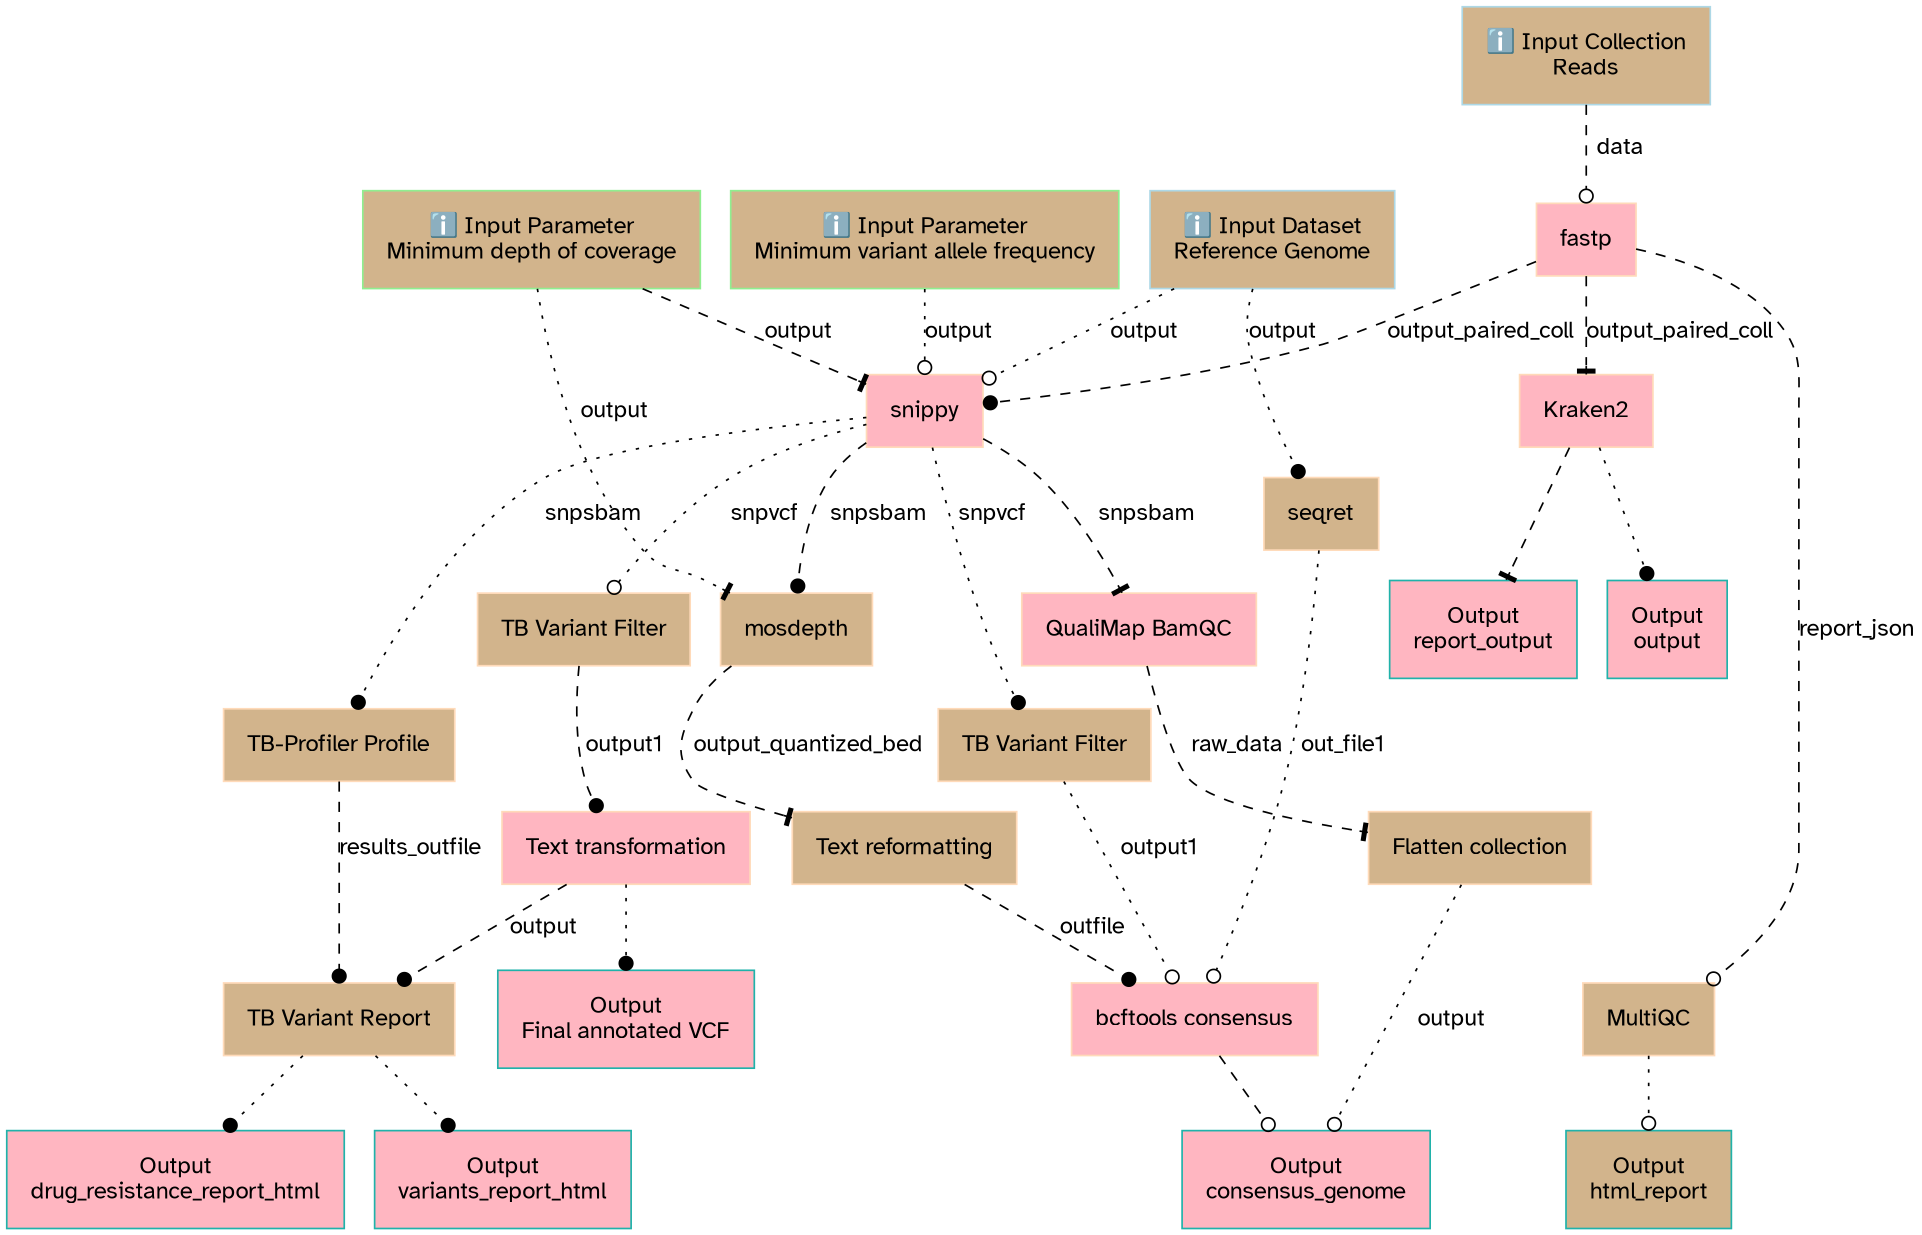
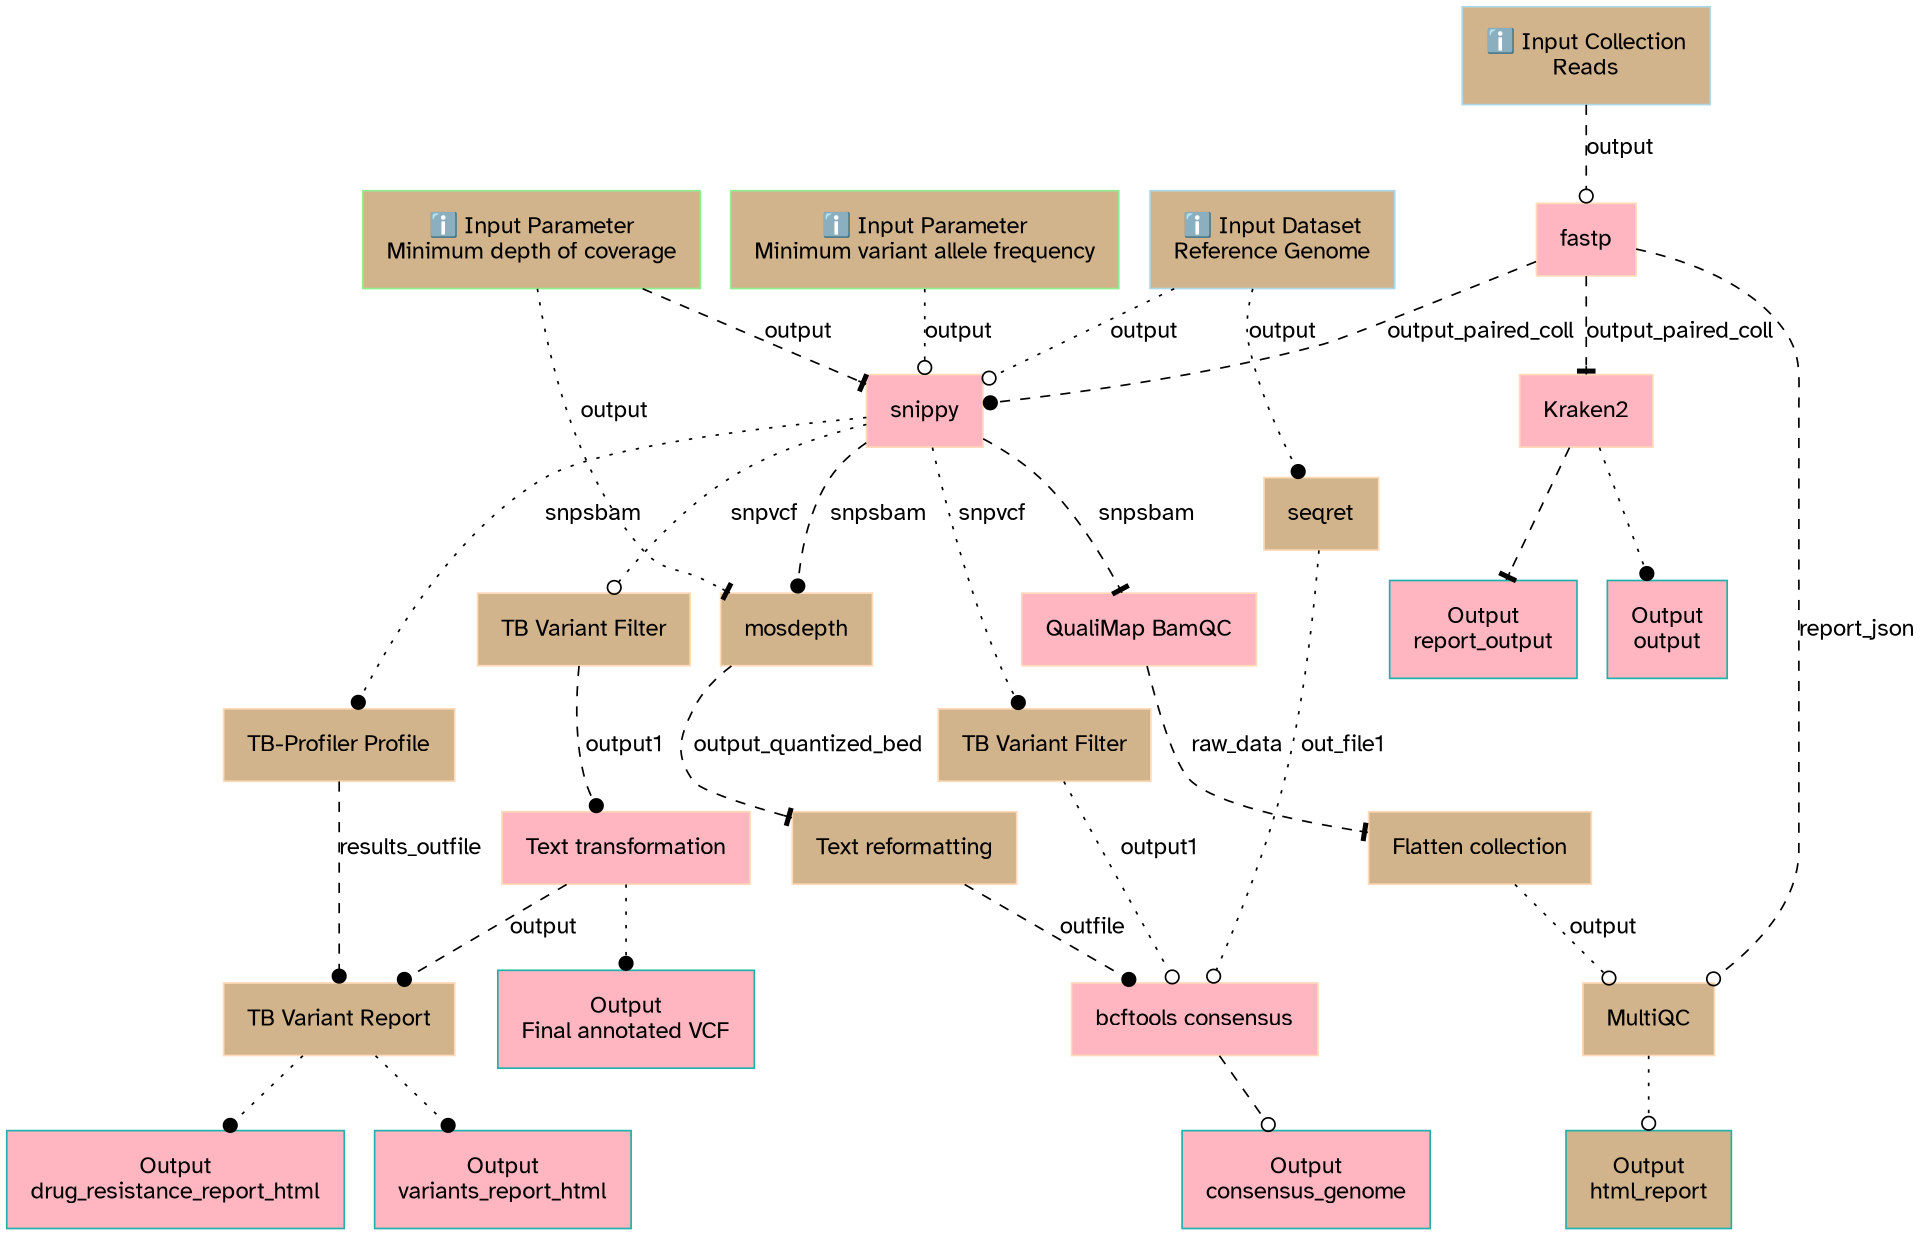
(1620, 148) -> (1620, 148)
(1400, 1001) -> (1559, 929)
